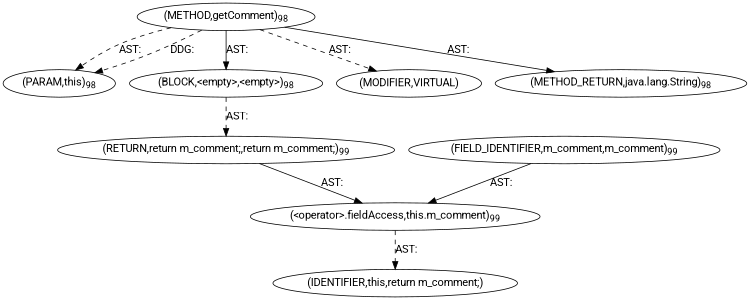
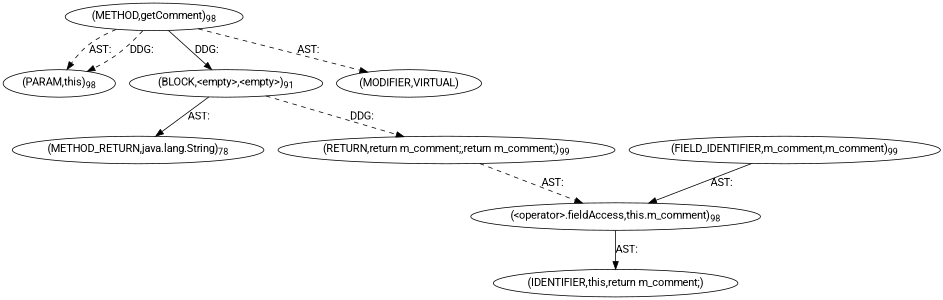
(416, 49) -> (185, 114)
(239, 50) -> (208, 50)
(289, 82) -> (289, 82)
(706, 82) -> (223, 149)
(239, 117) -> (364, 117)
(307, 182) -> (527, 182)
(495, 215) -> (715, 215)
(395, 246) -> (616, 246)
